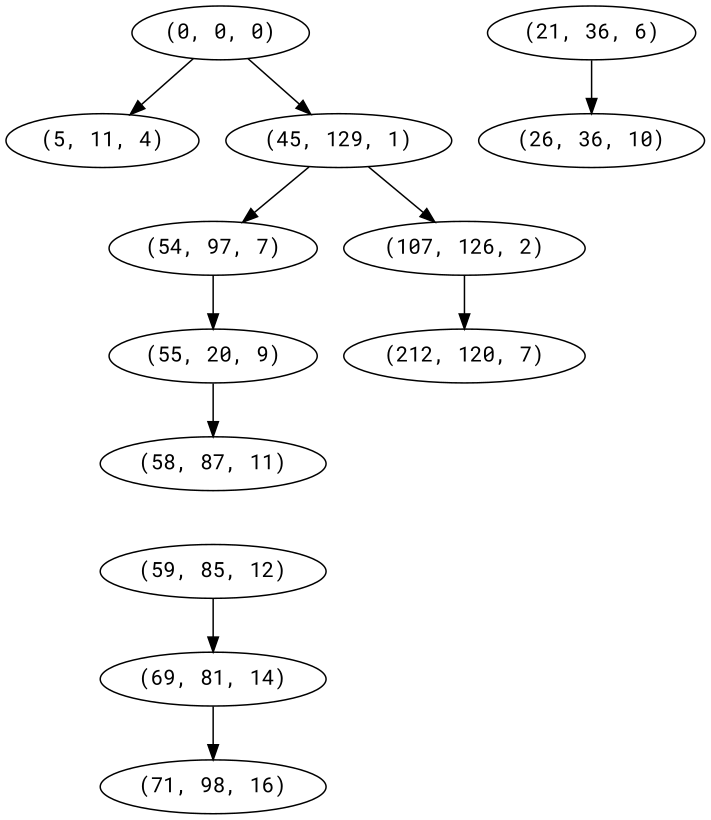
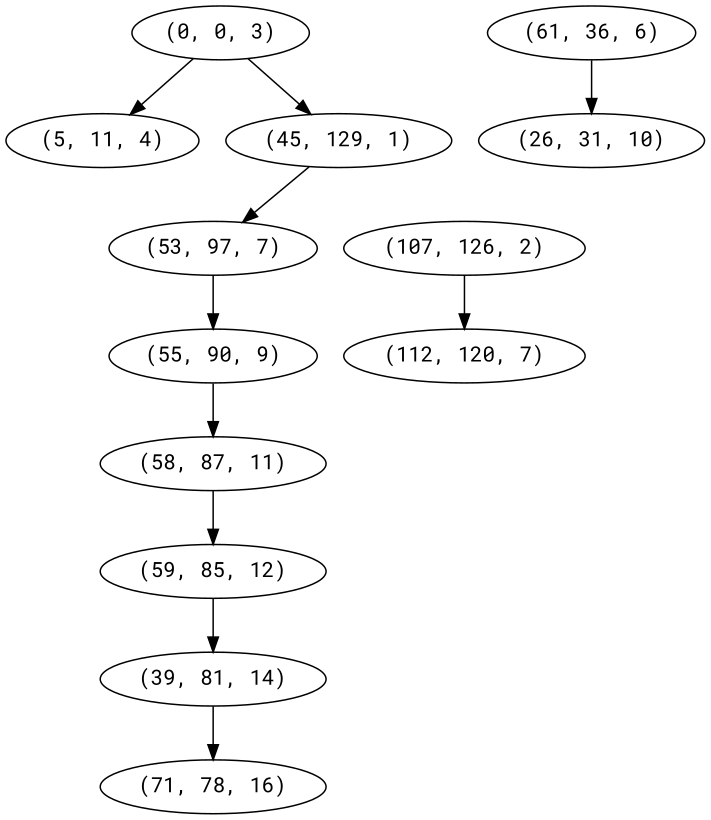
(221, 33) -> (221, 33)
(592, 33) -> (592, 33)
(592, 141) -> (592, 141)
(396, 190) -> none
(213, 248) -> (213, 248)
(213, 356) -> (213, 356)
(464, 356) -> (464, 356)
none -> (213, 510)
(213, 679) -> (213, 679)
(213, 787) -> (213, 787)
